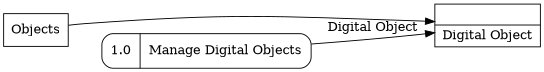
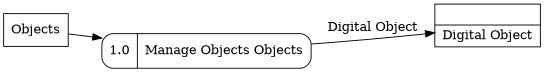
(247, 16) -> (81, 35)
(226, 50) -> (224, 50)
